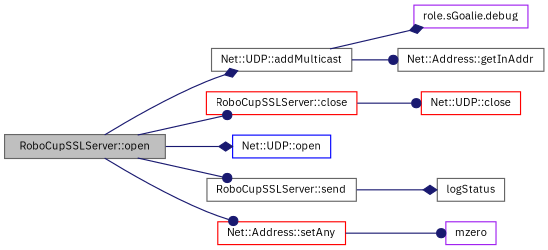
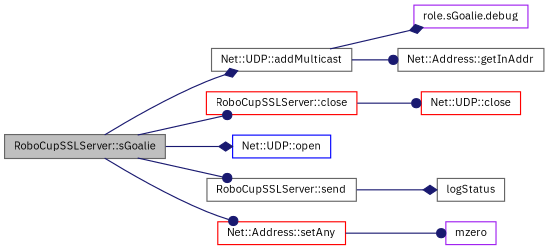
(85, 147) -> (85, 147)
